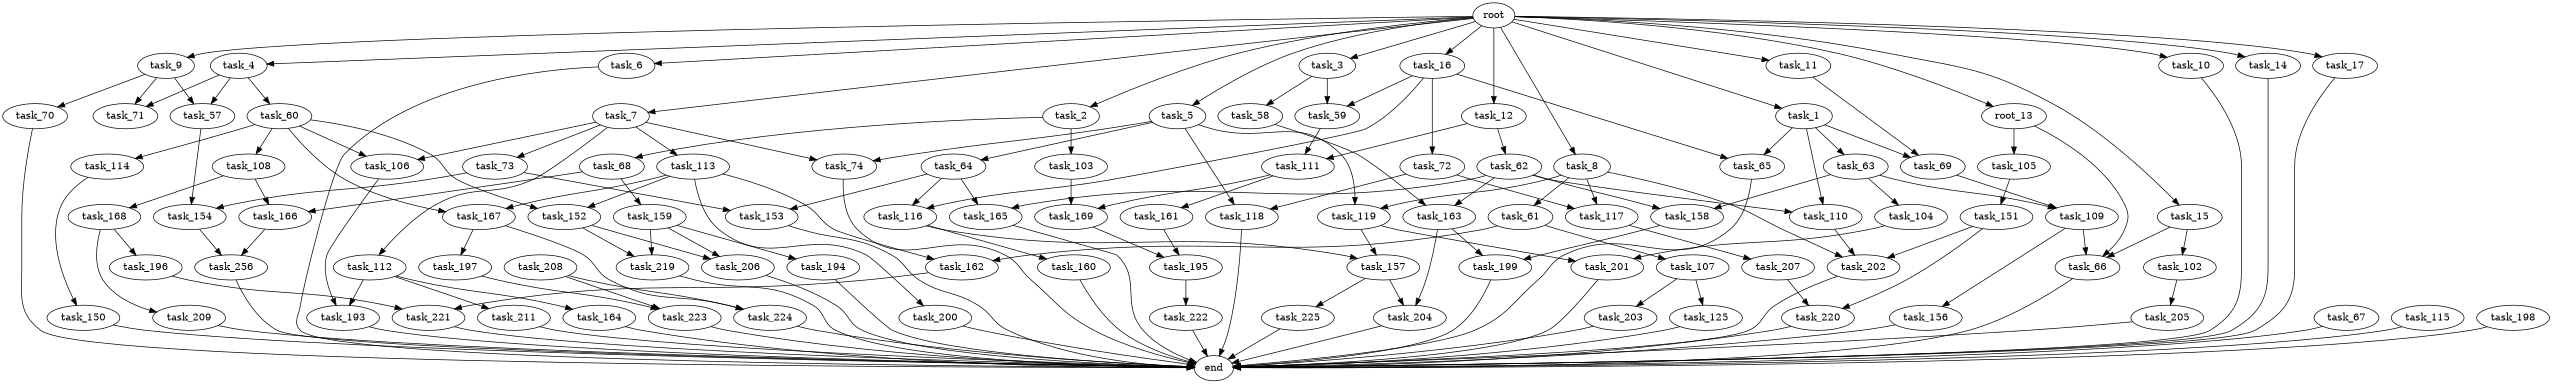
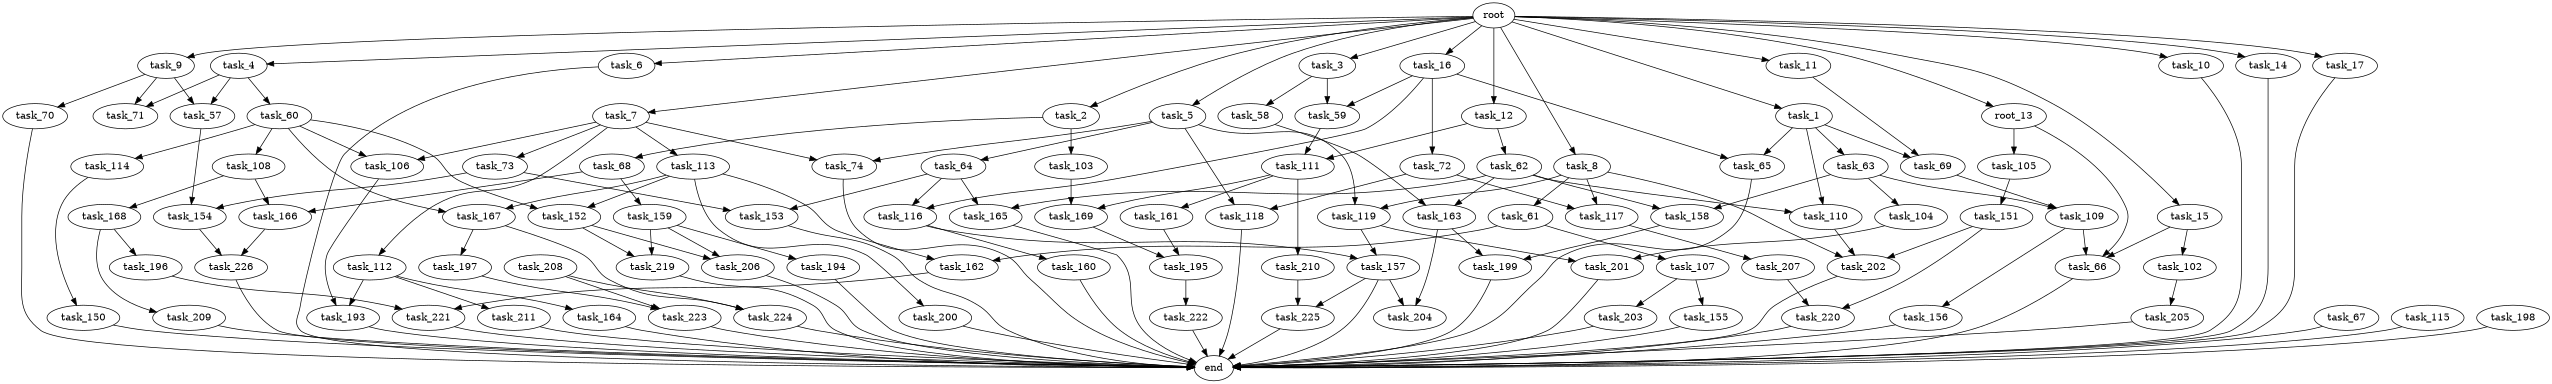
(231, 267) -> (231, 267)
none -> (1298, 267)
(1706, 318) -> (1706, 318)
(1310, 344) -> (1322, 341)
